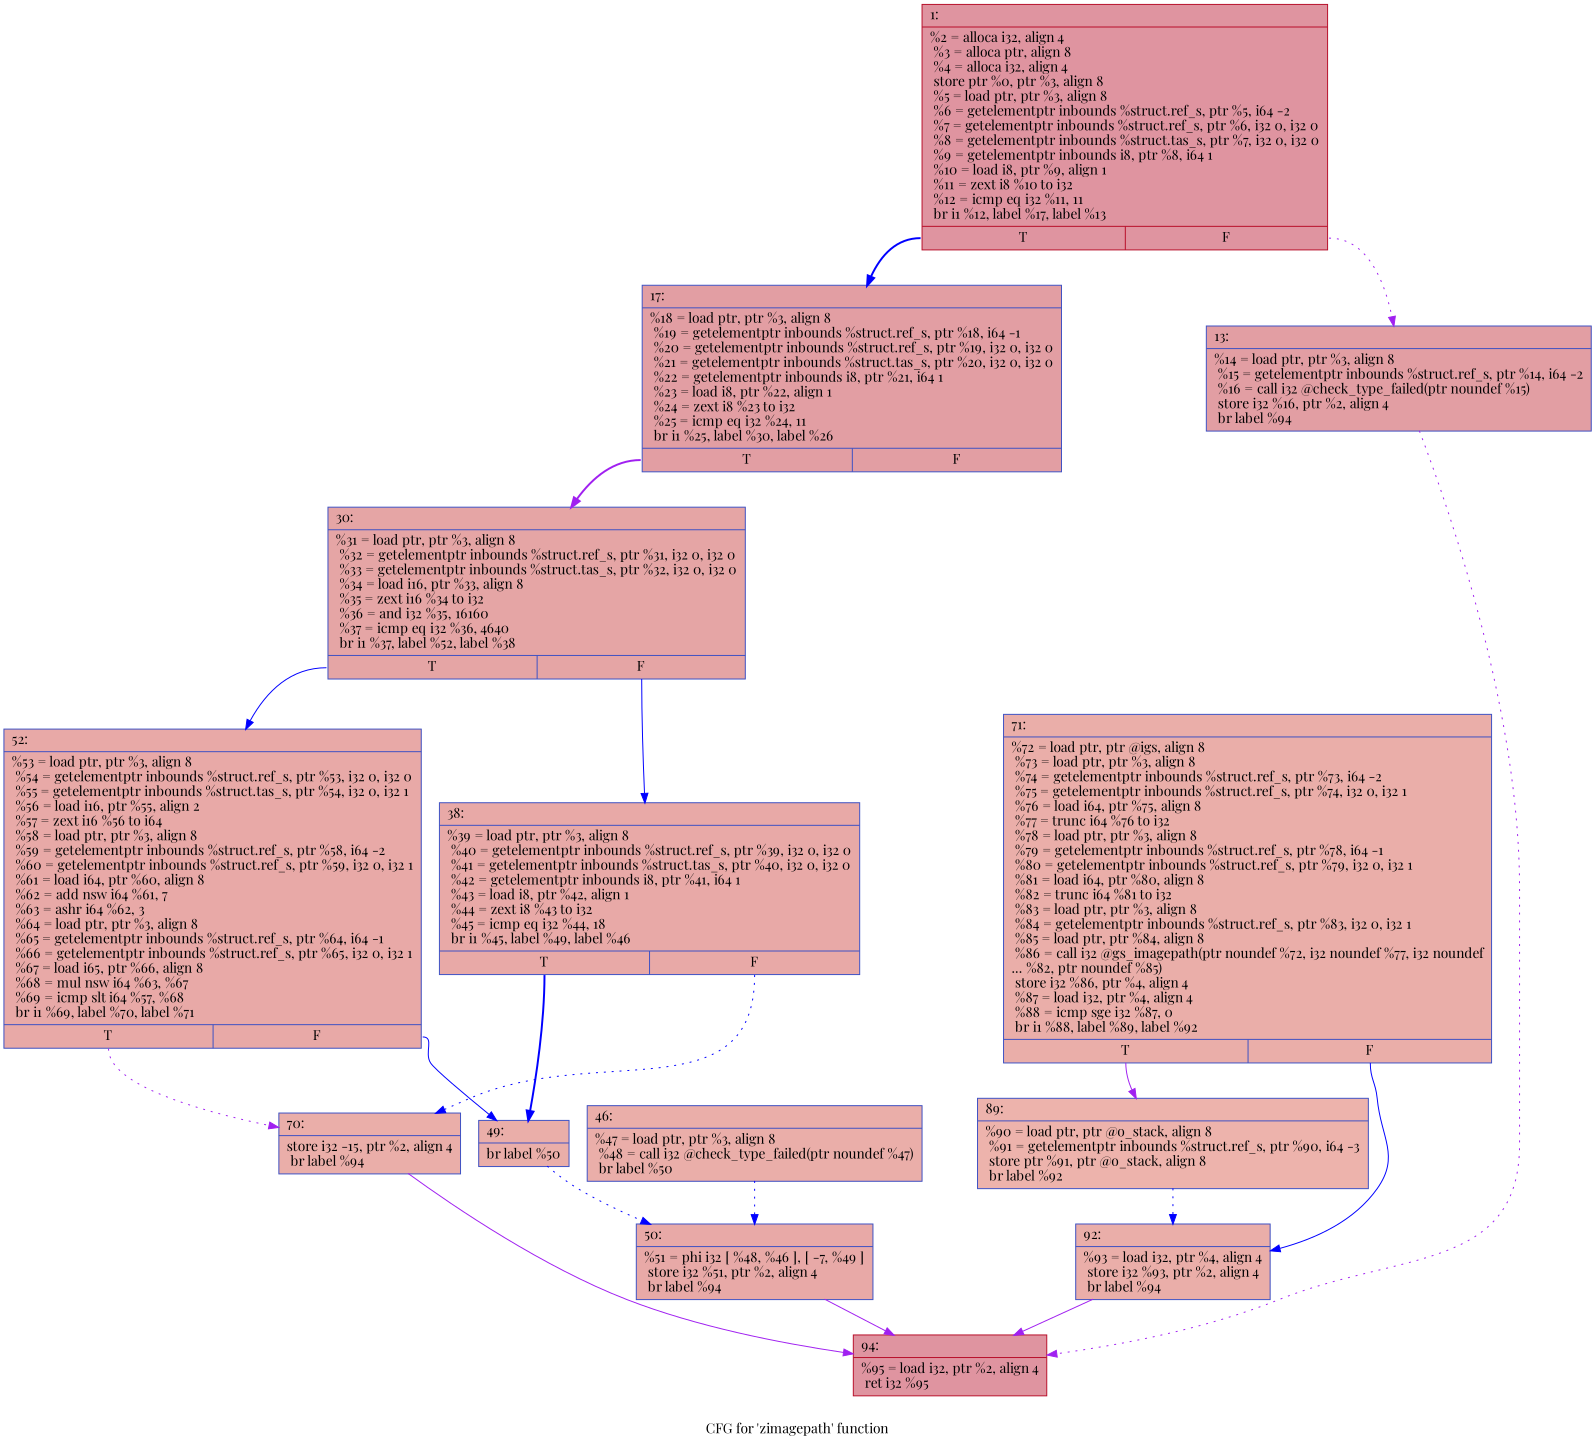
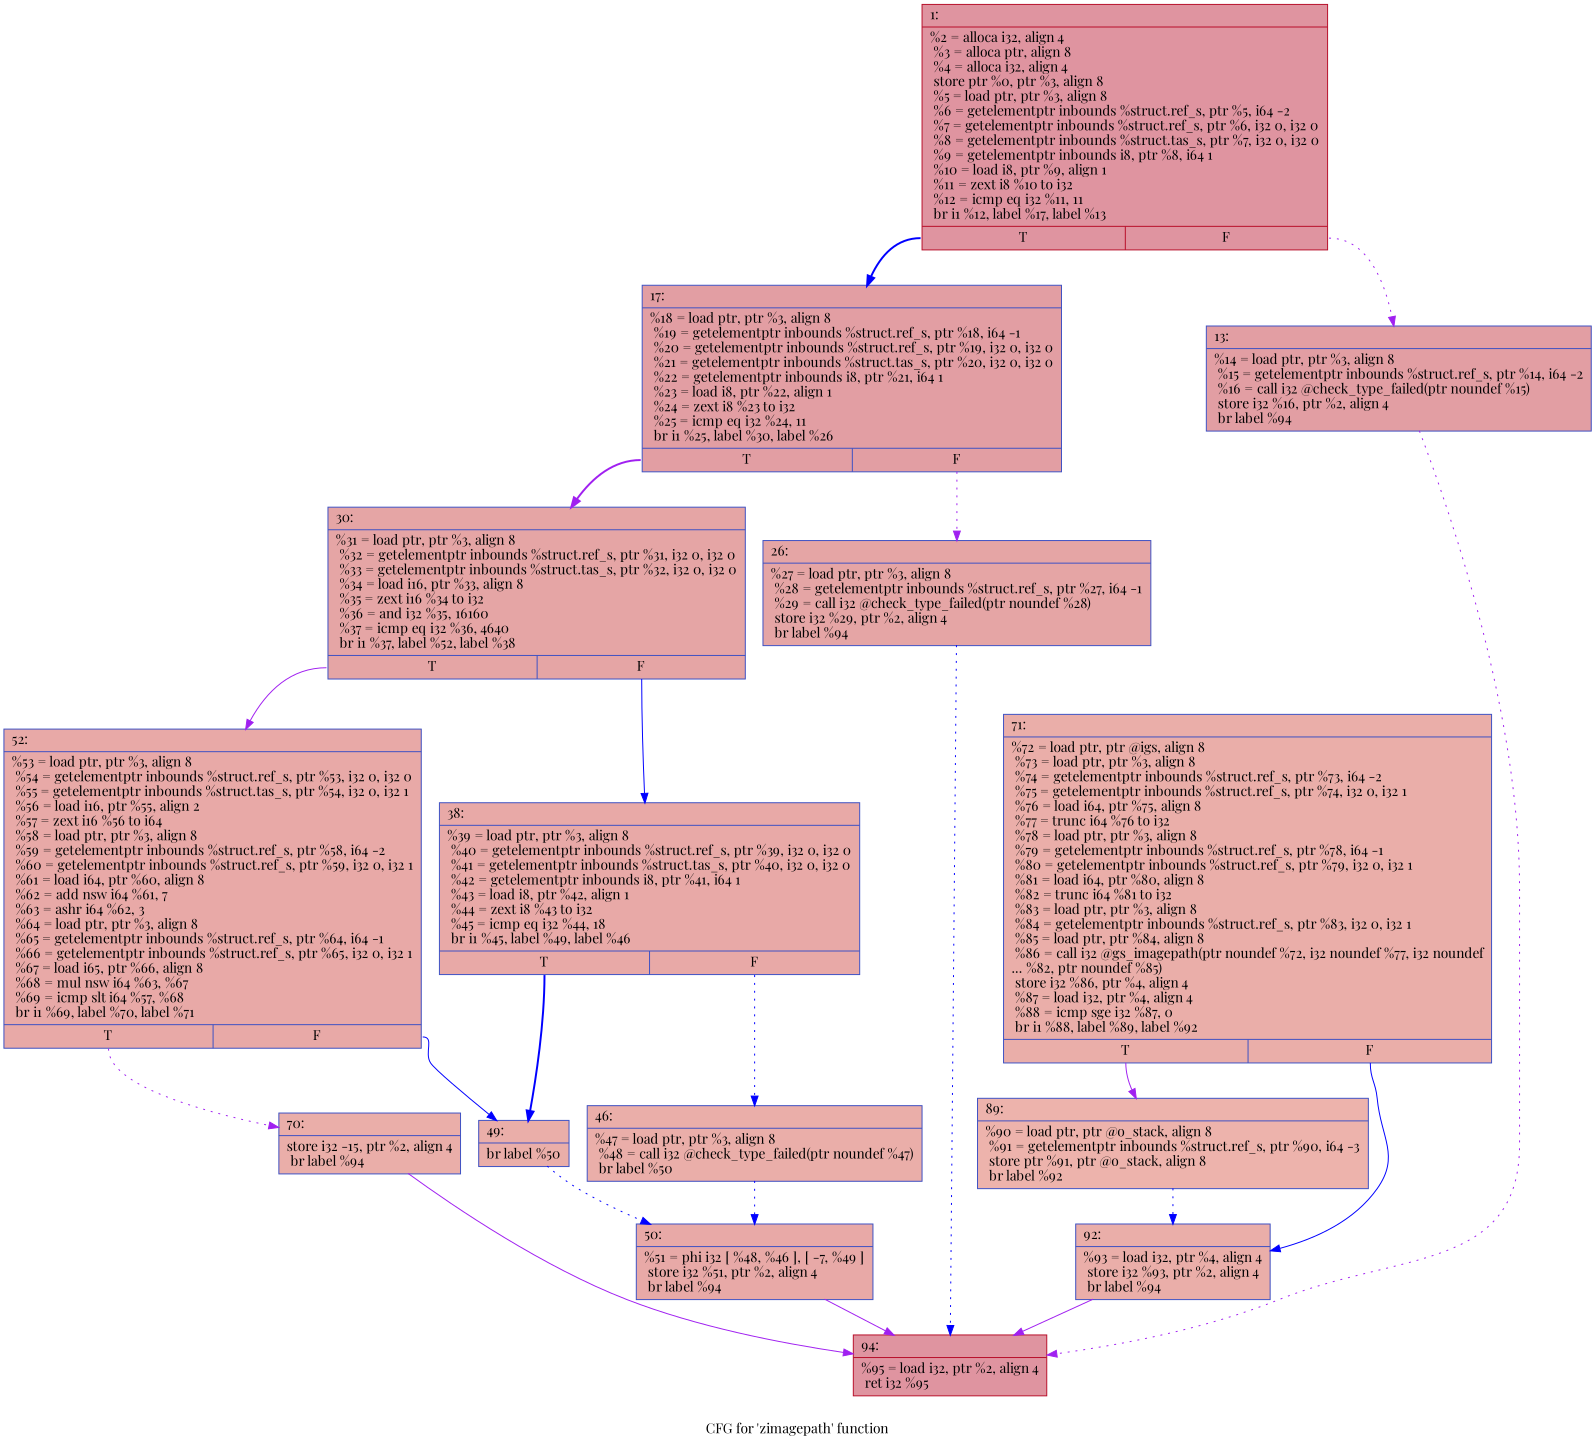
none -> (957, 593)
(281, 683) -> (281, 683)
(624, 1071) -> (755, 1035)
